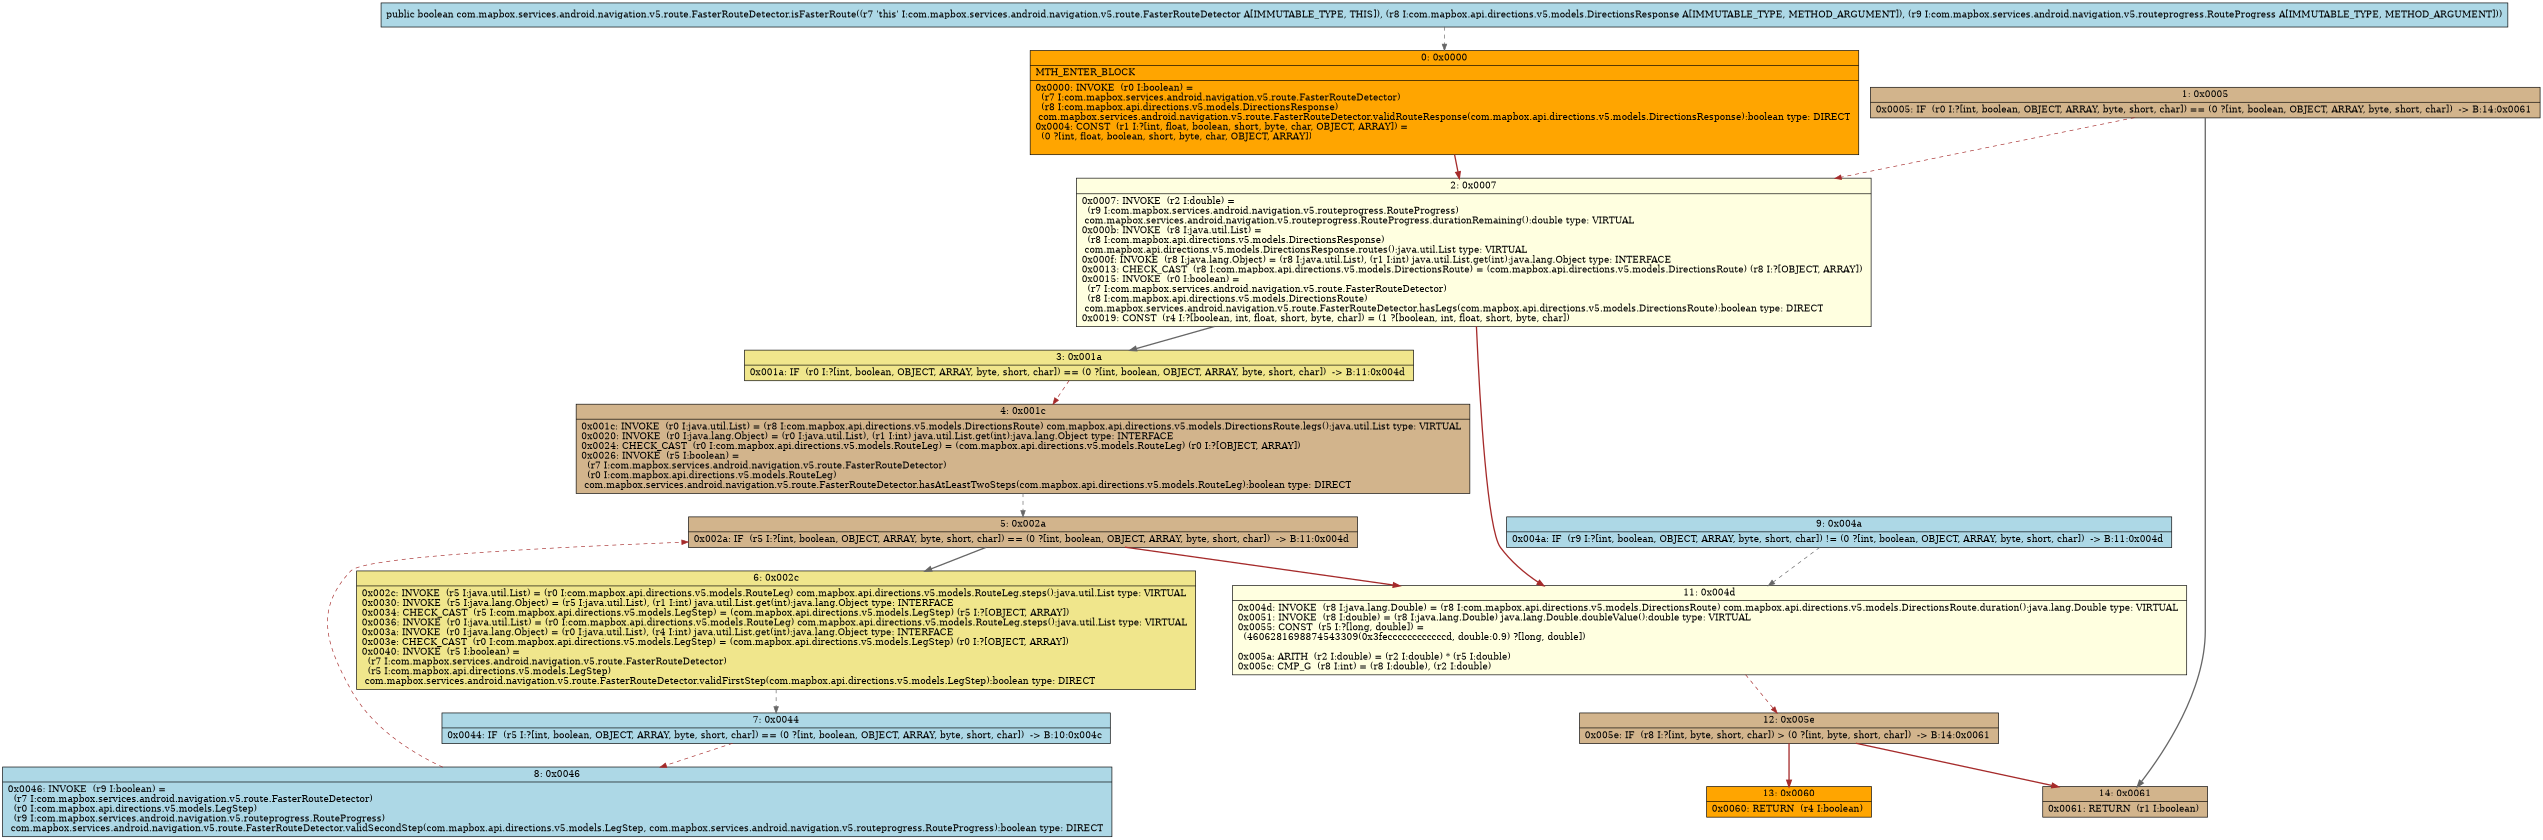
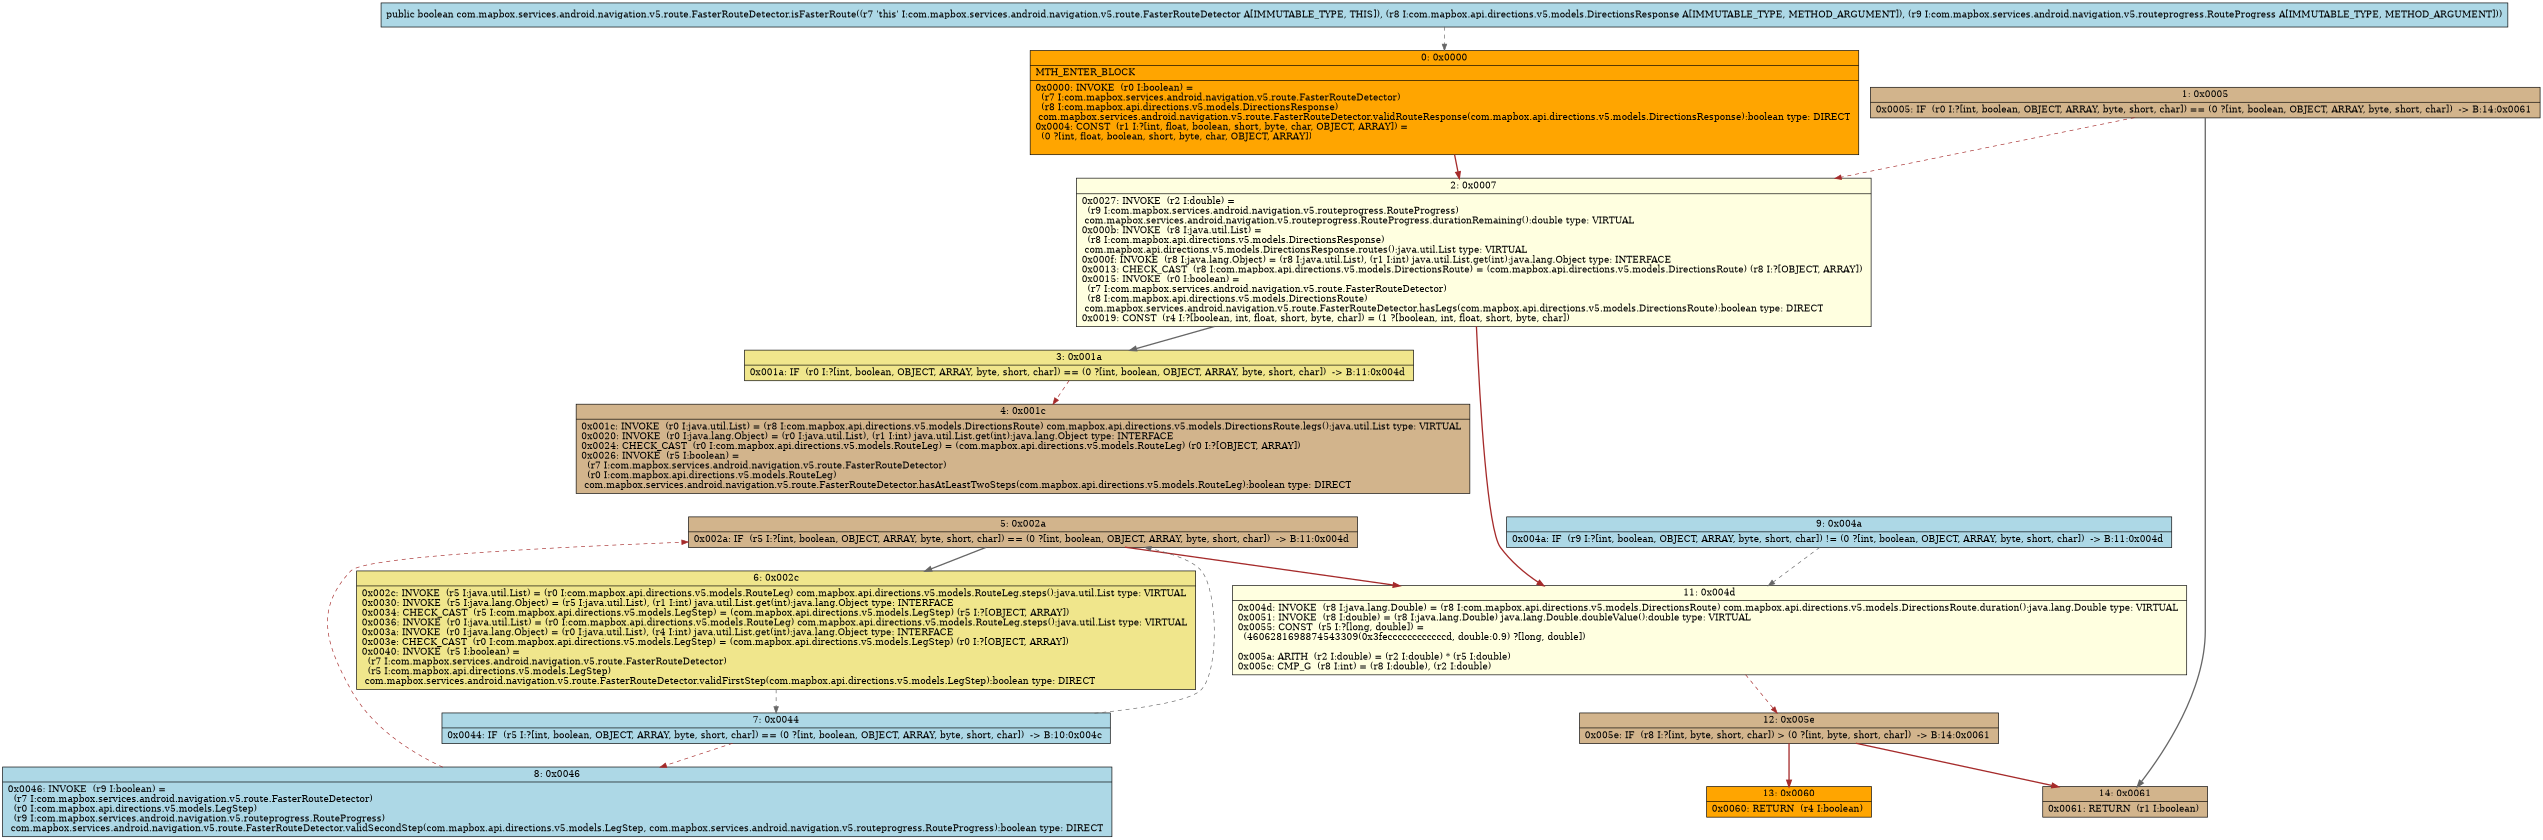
(1160, 201) -> (1160, 201)
(1023, 502) -> (1212, 658)
